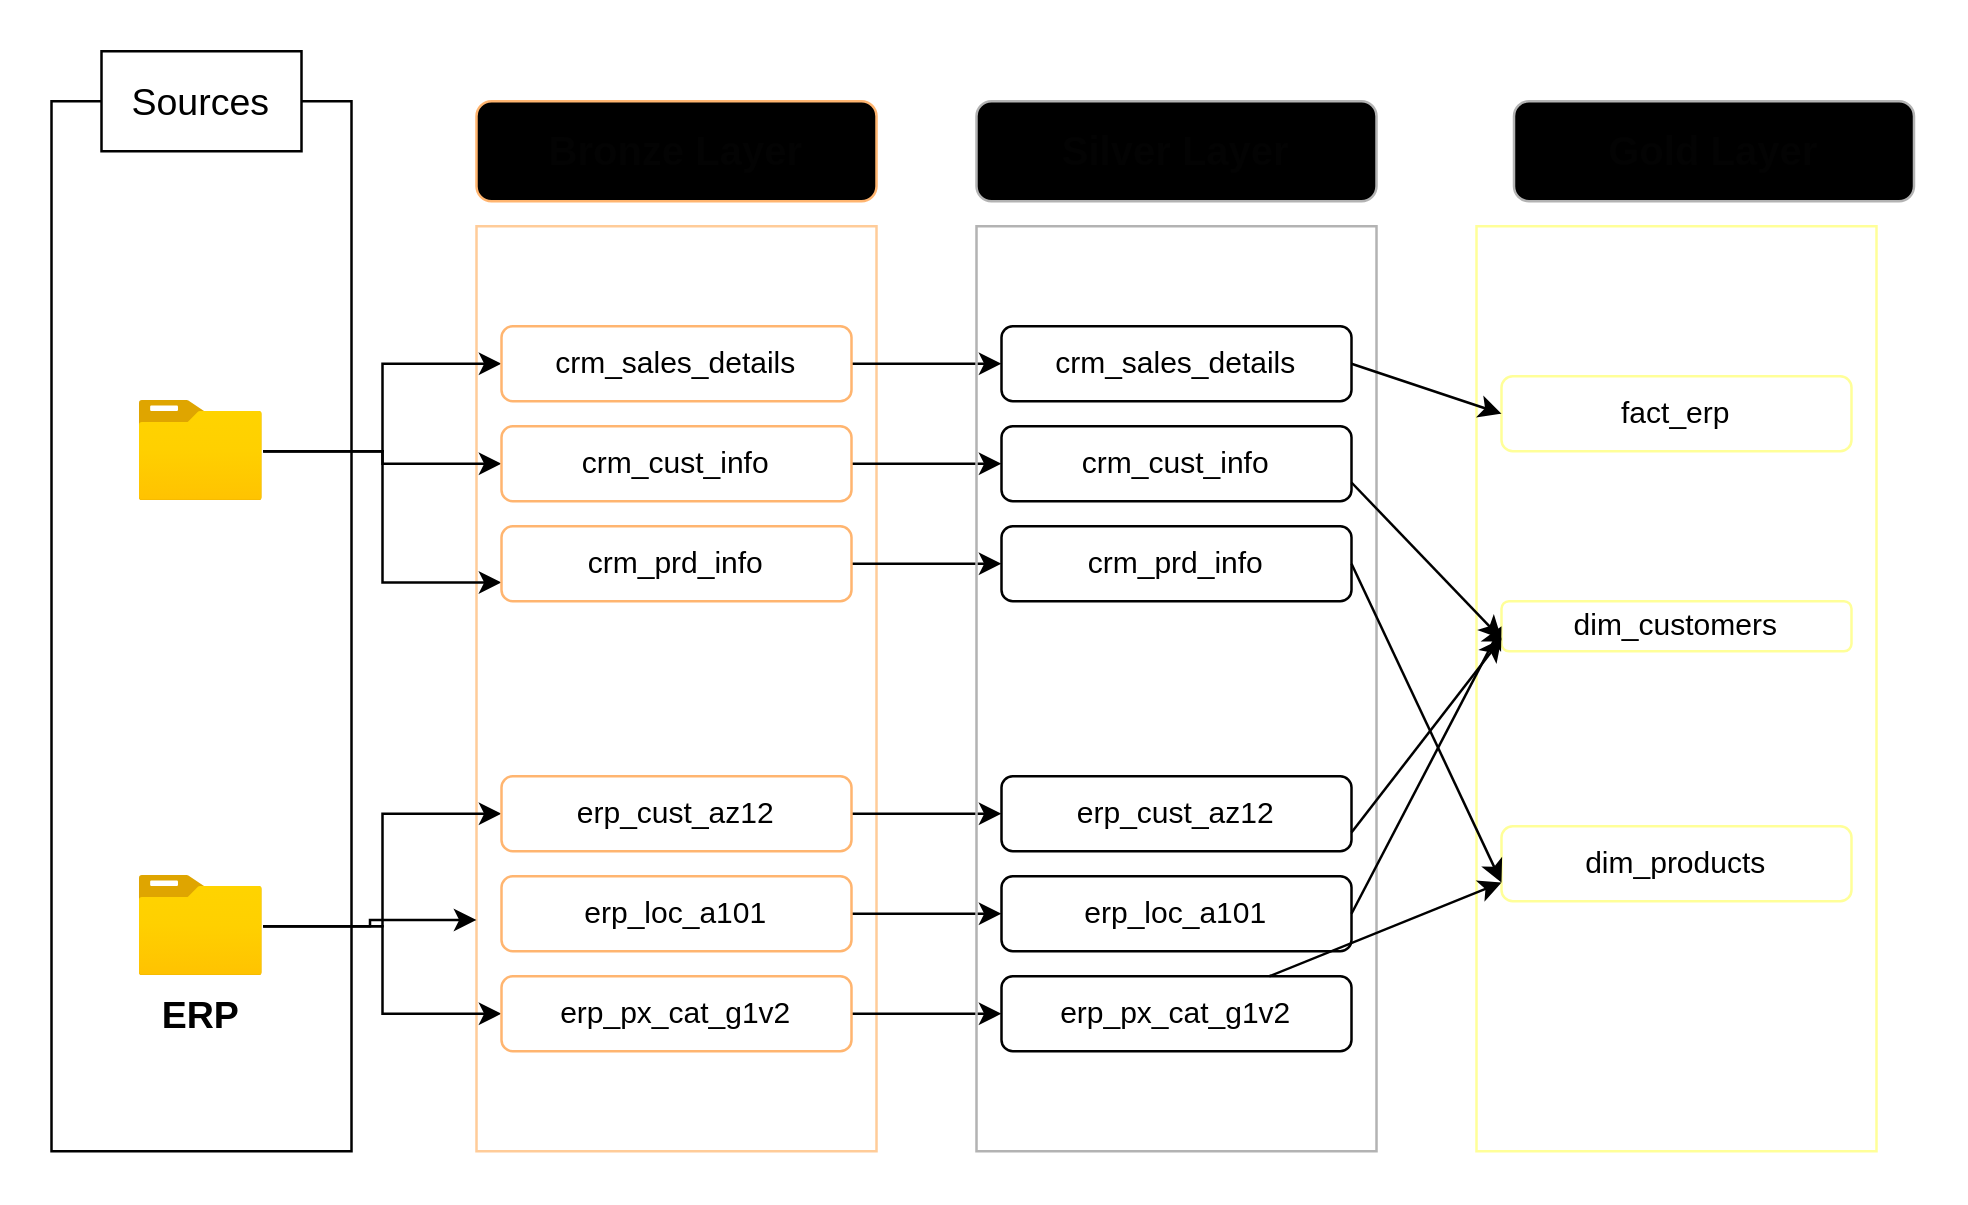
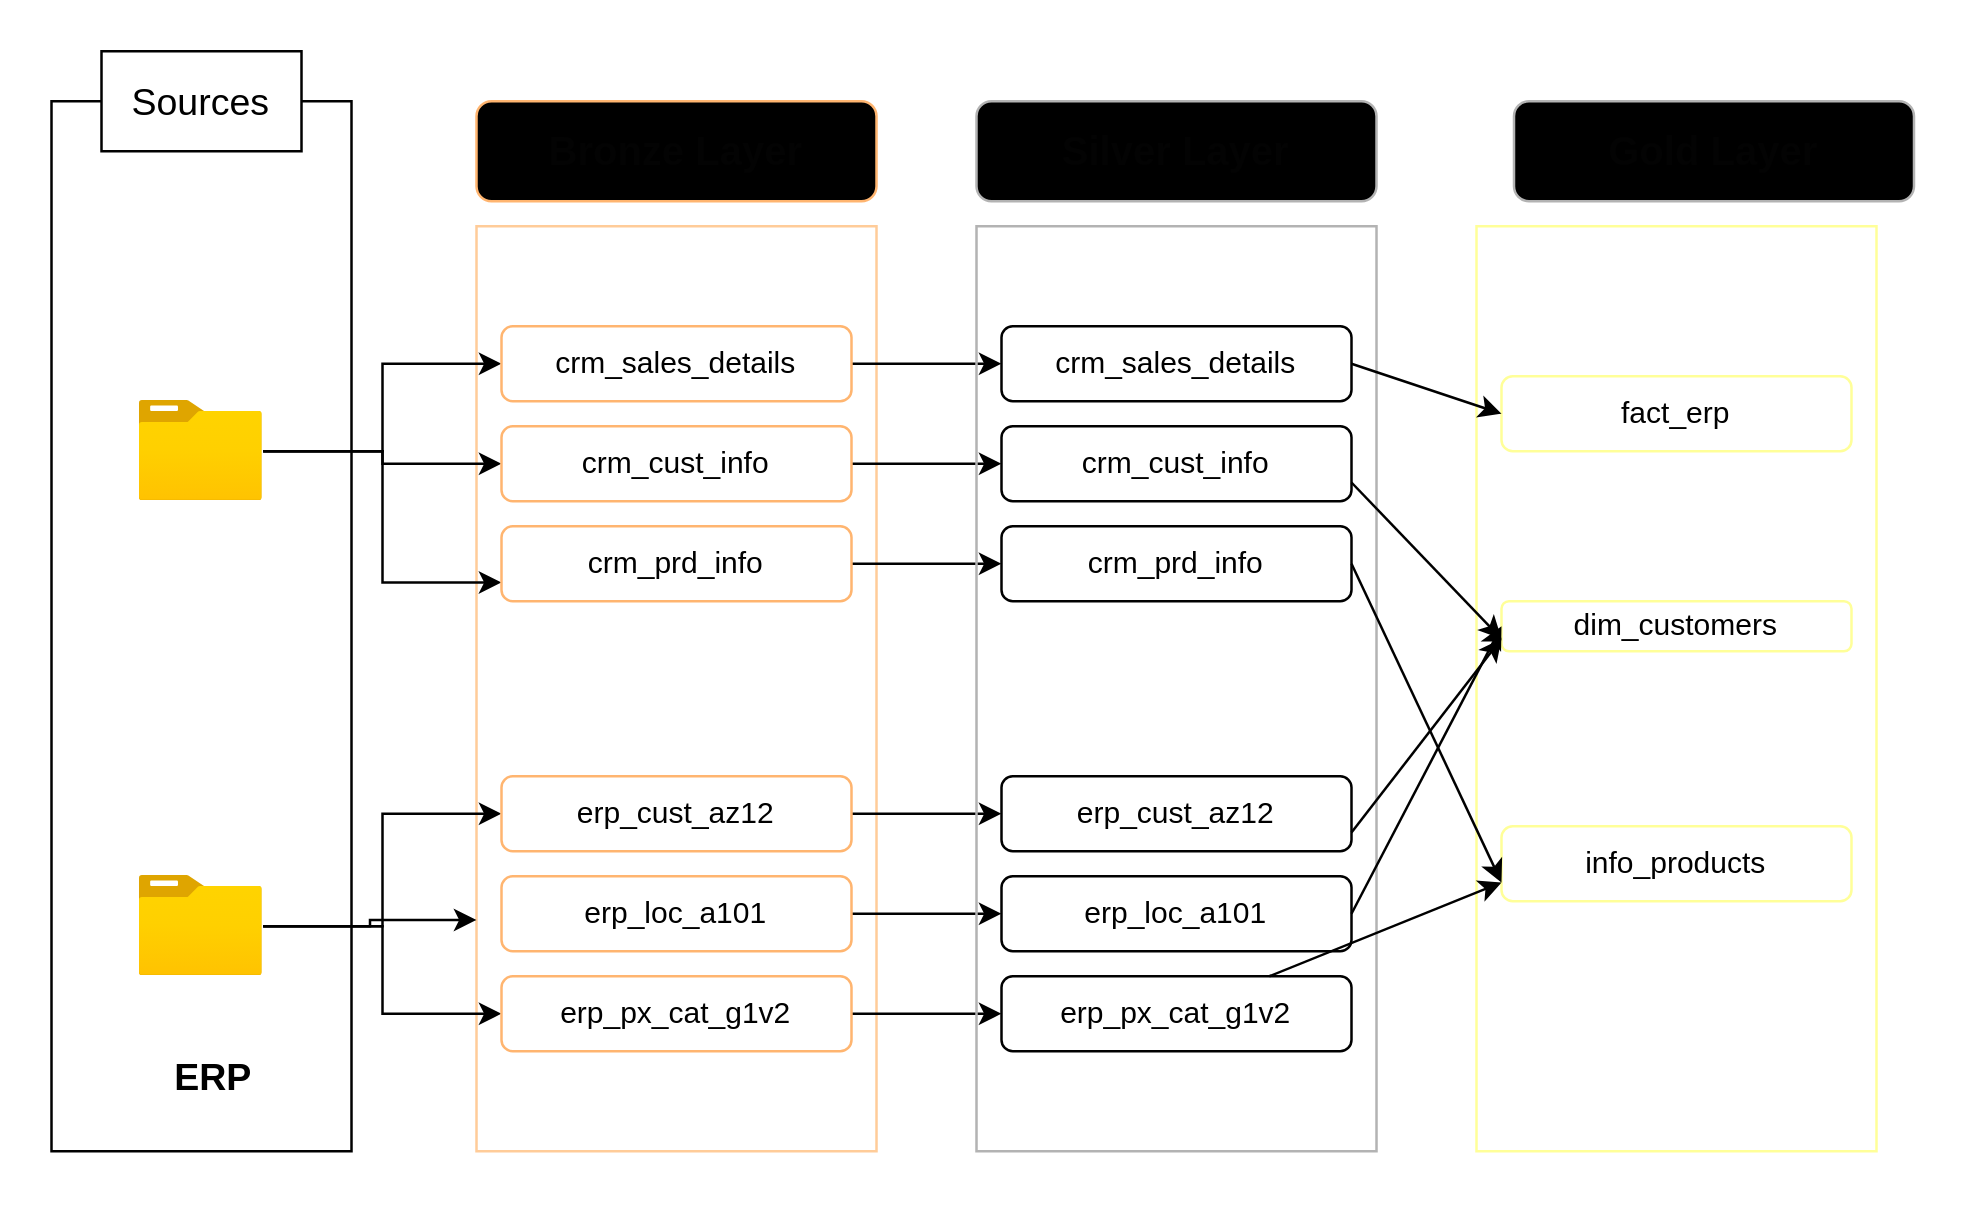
(1676, 864) -> (1676, 864)
(201, 1014) -> (214, 1076)
